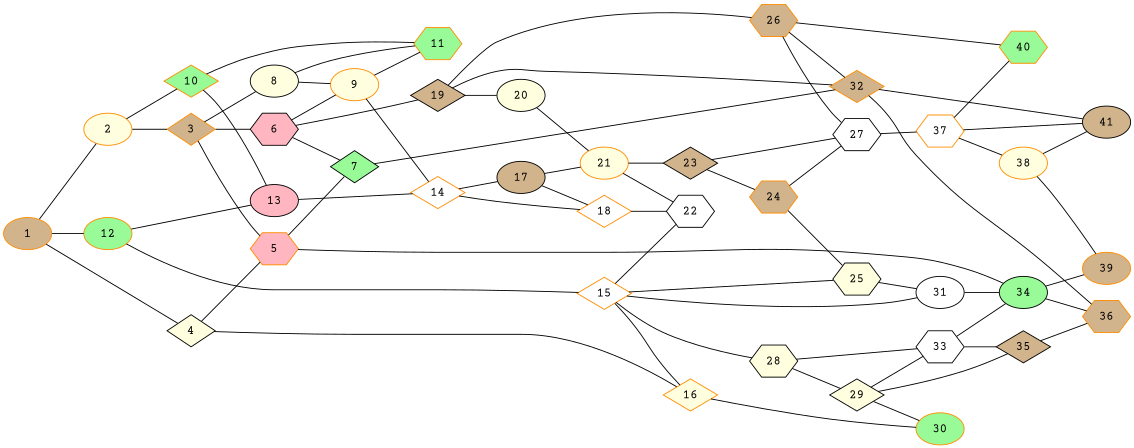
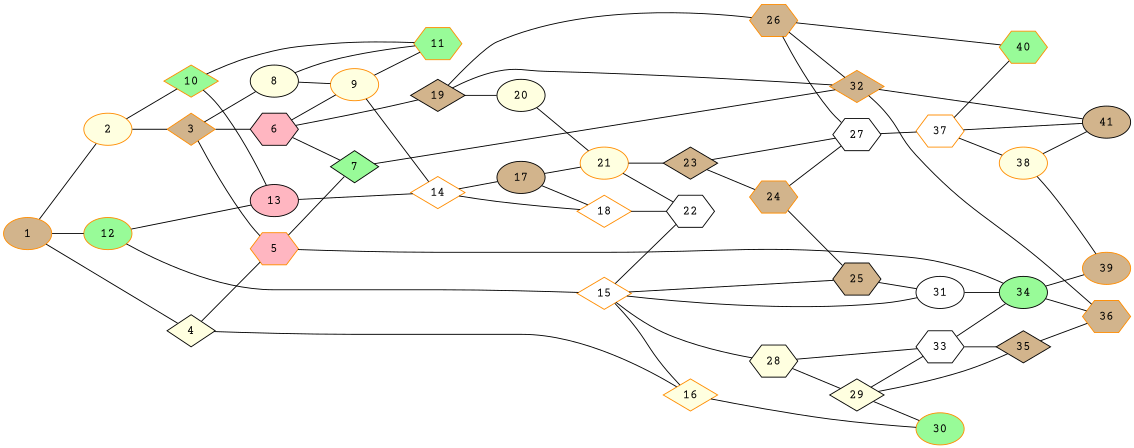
(857, 279) -> (857, 279)
